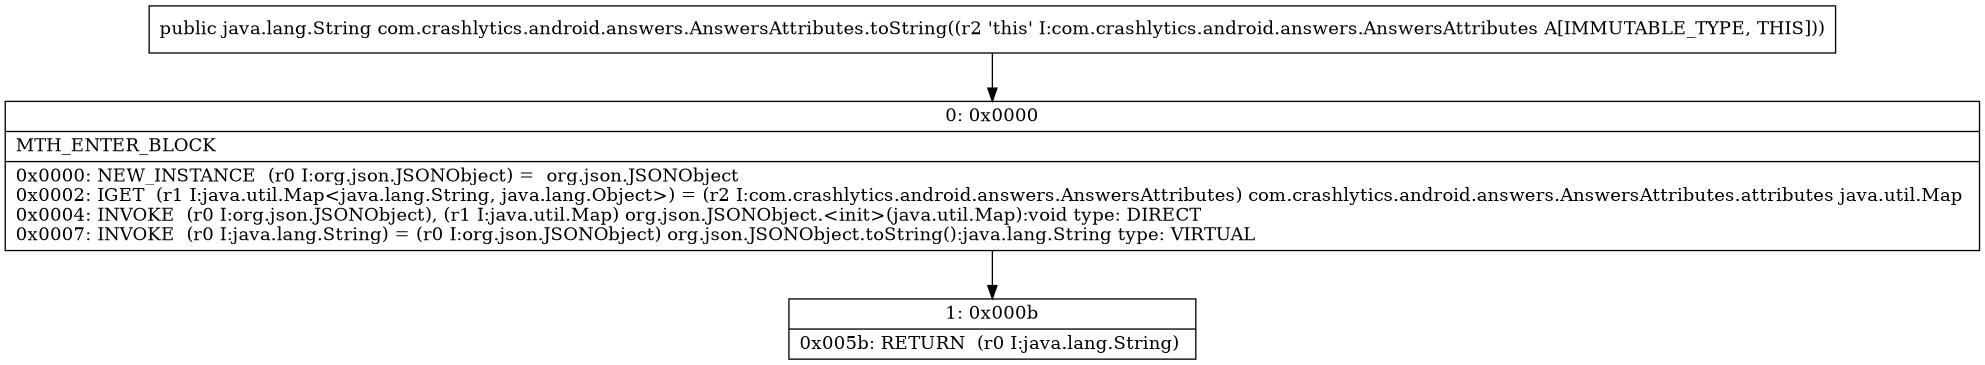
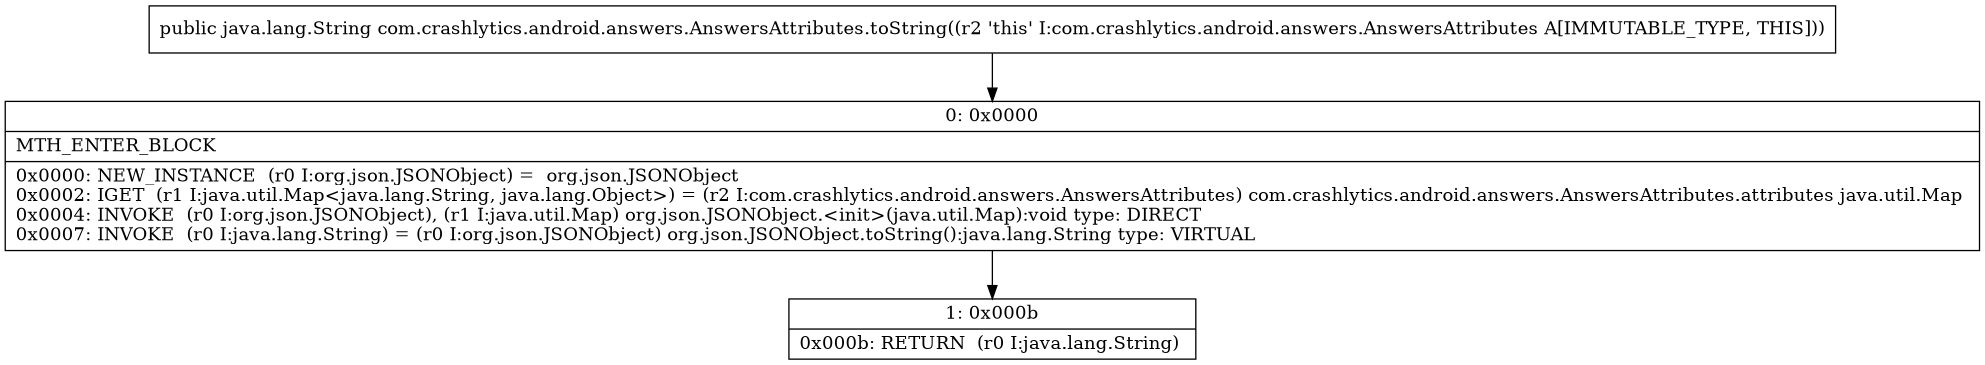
(992, 343) -> (992, 343)
